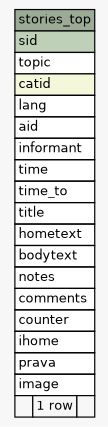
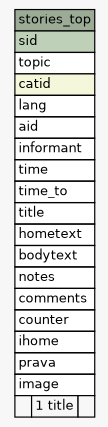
(55, 406) -> (55, 406)
